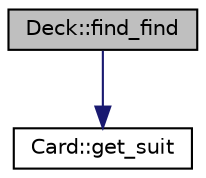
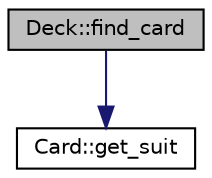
(103, 30) -> (106, 30)
